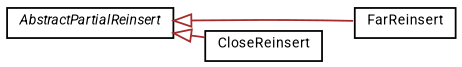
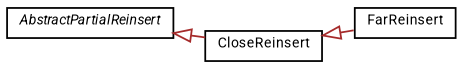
(272, 20) -> (347, 31)
